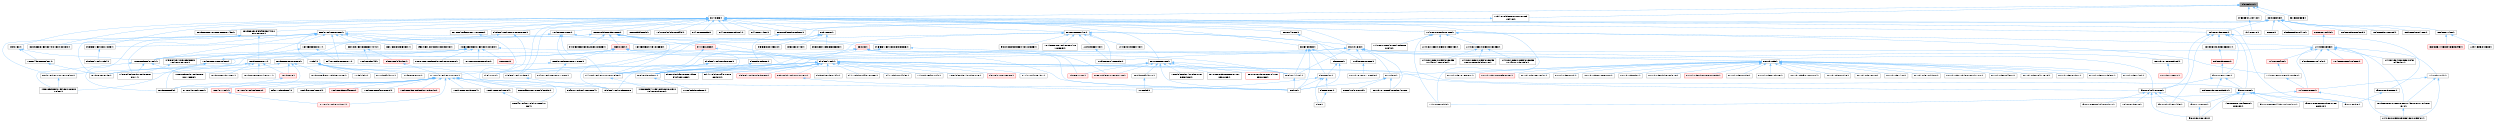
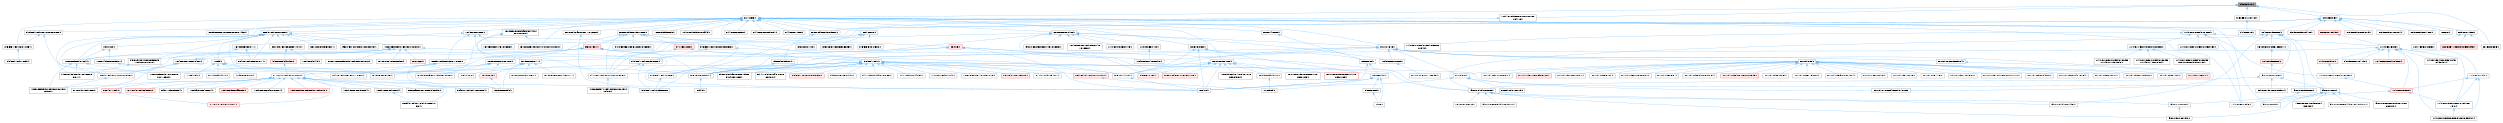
none -> (2480, 40)
(657, 90) -> (608, 90)
(695, 90) -> (701, 90)
(2403, 105) -> (2454, 105)
